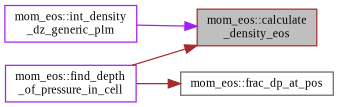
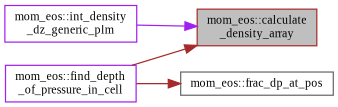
(257, 27) -> (257, 27)
